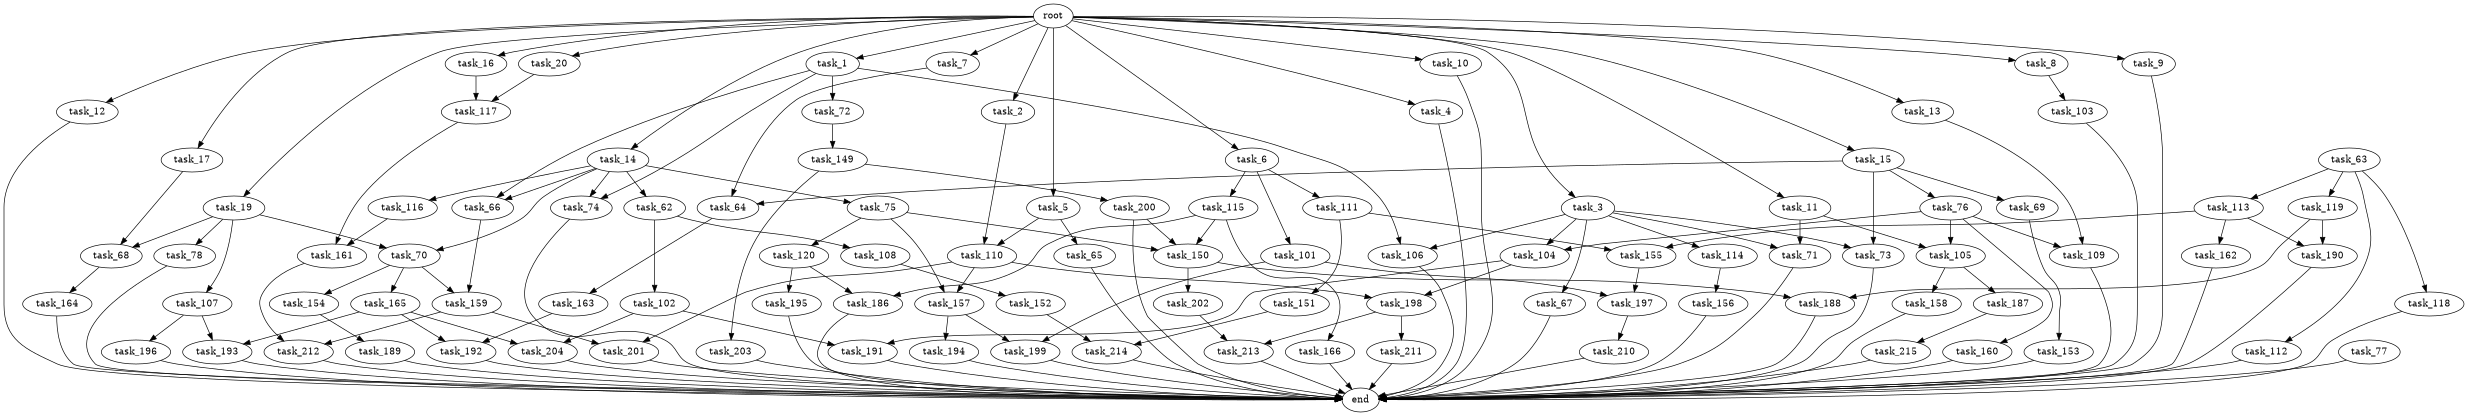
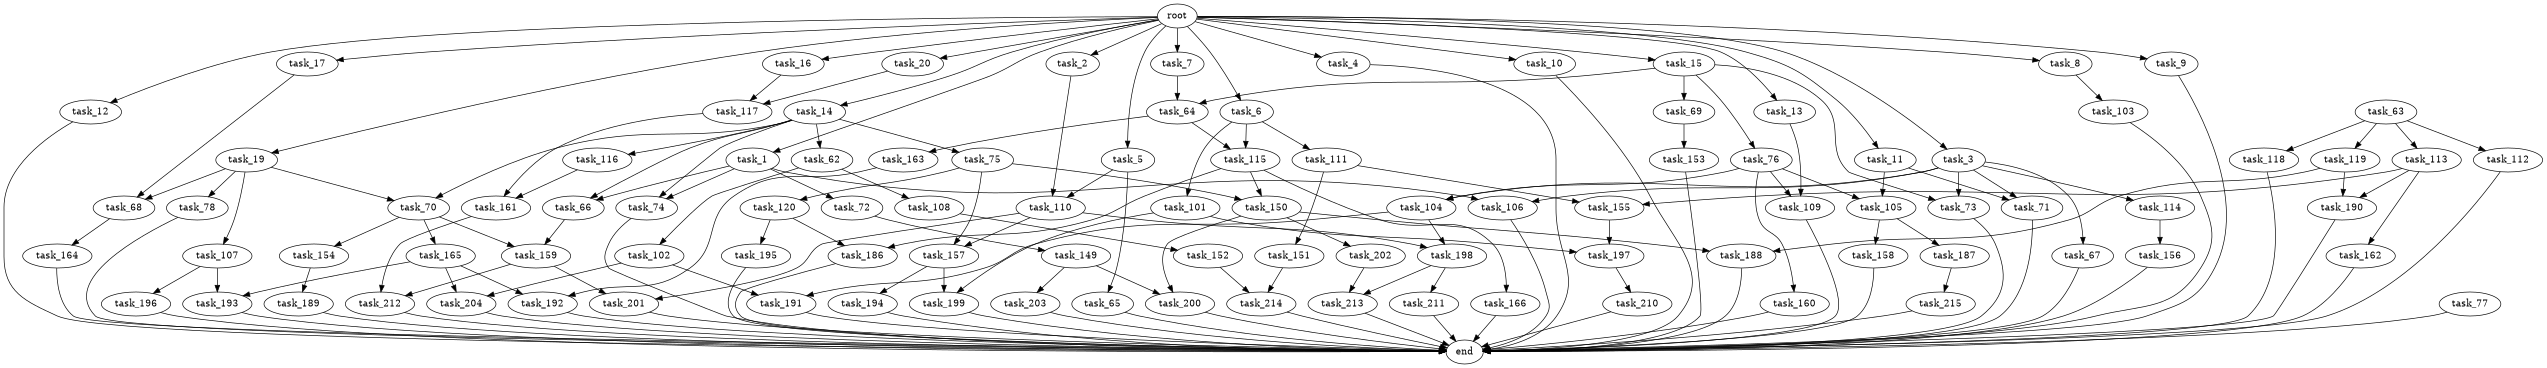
none -> (1208, 134)
(1159, 230) -> (1182, 236)
